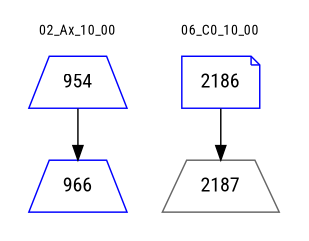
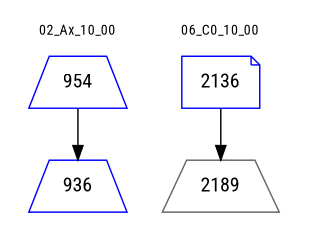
(221, 82) -> (221, 82)
(78, 186) -> (78, 186)
(221, 186) -> (221, 186)
